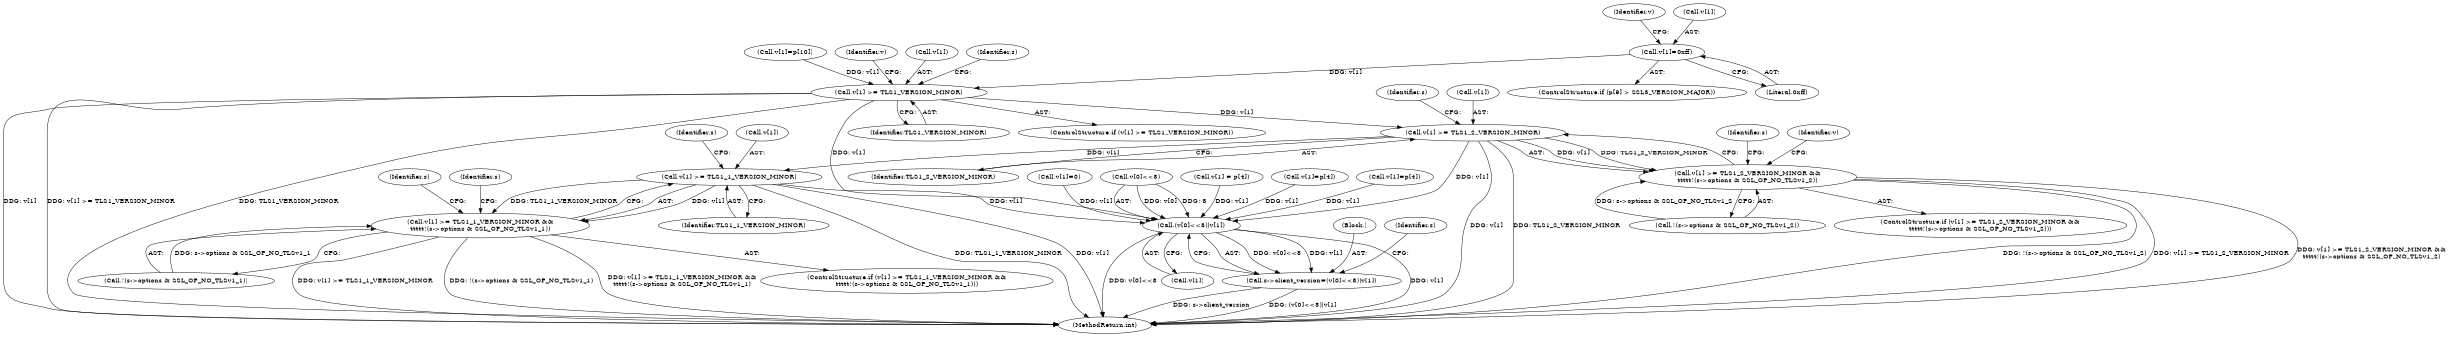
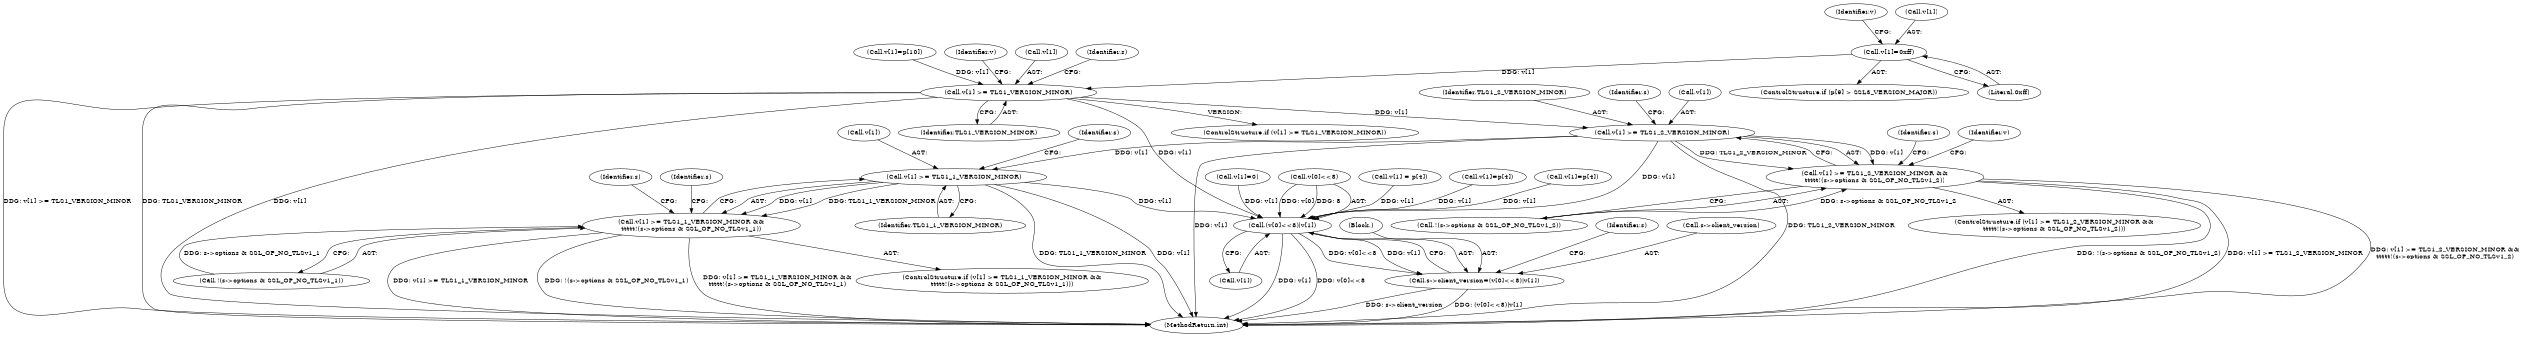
(1044, 113) -> (1226, 113)
(1189, 150) -> none
none -> (1721, 226)
